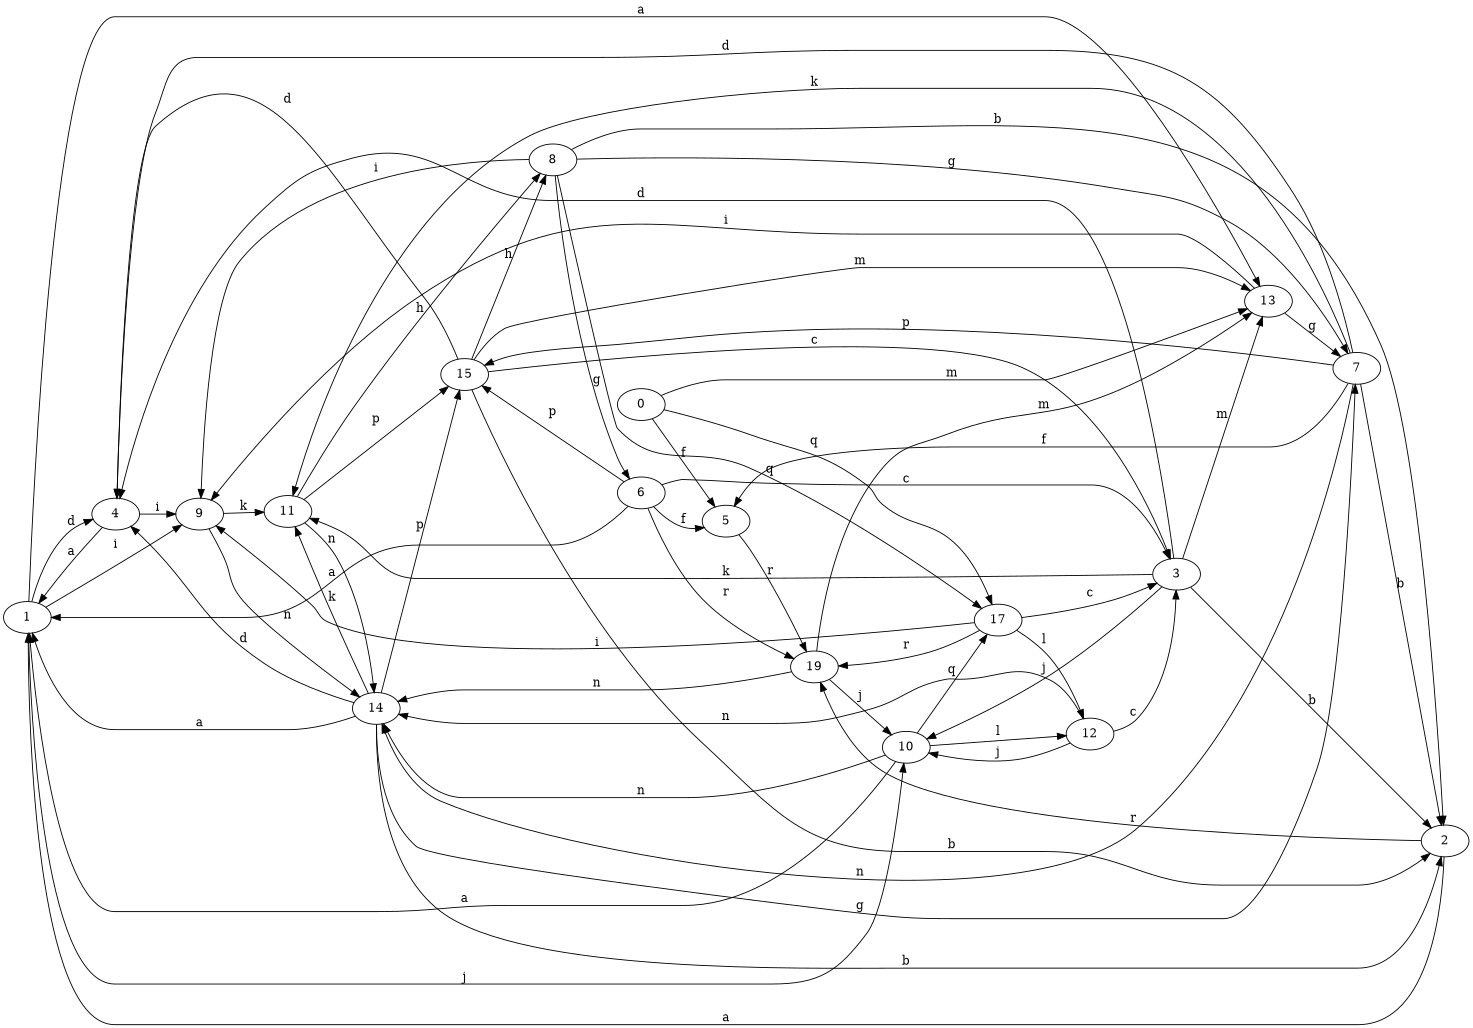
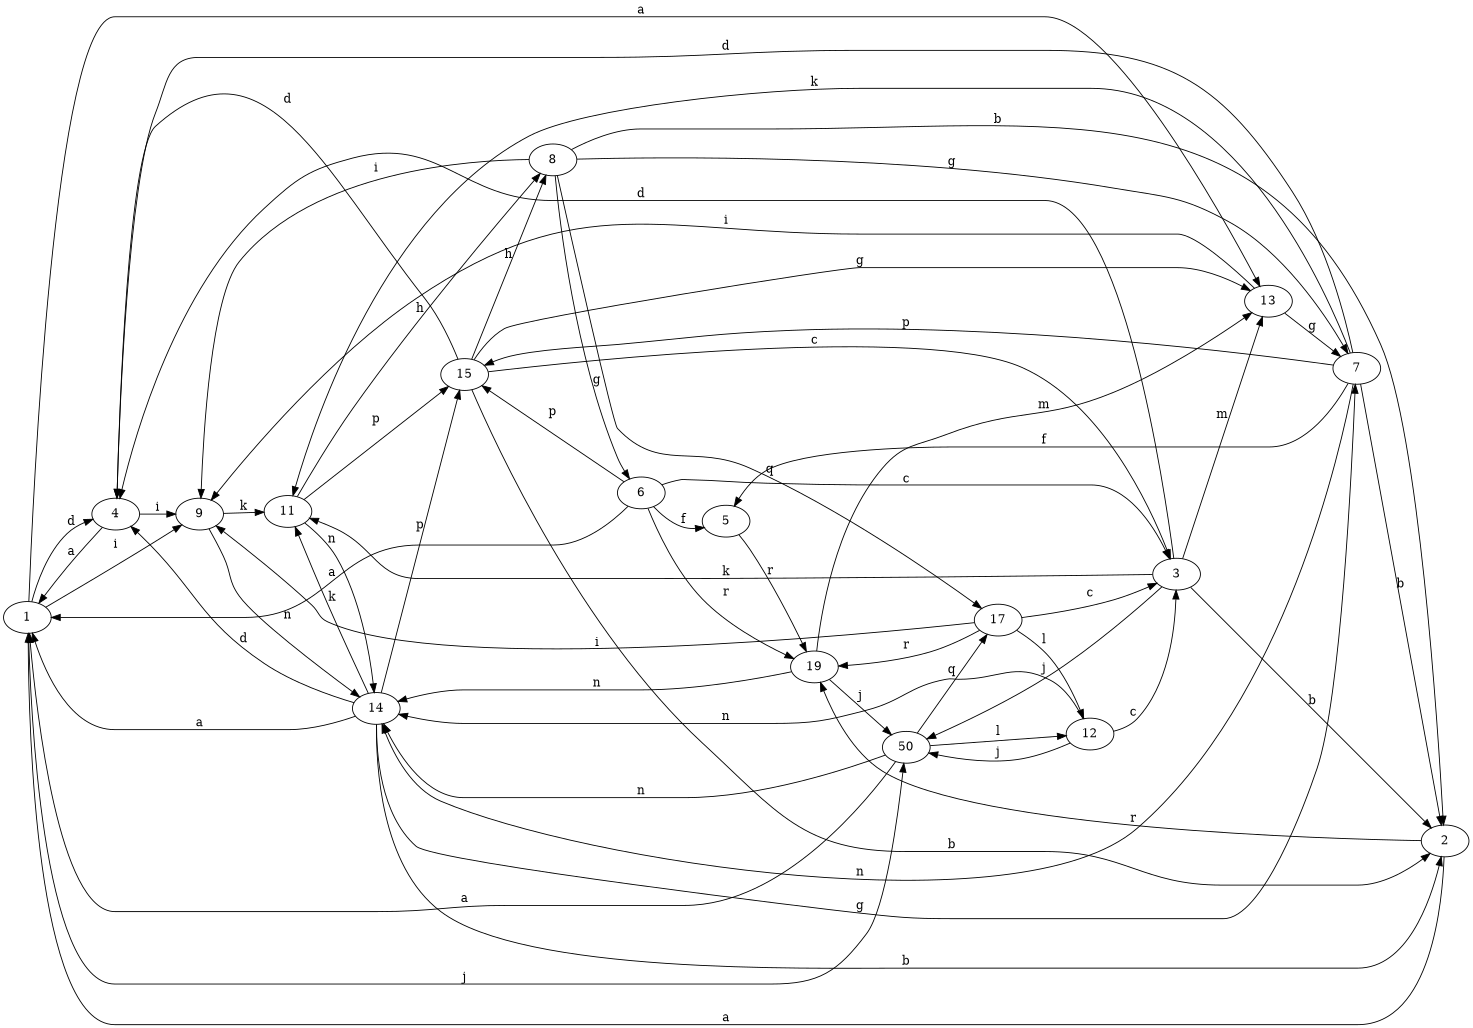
(860, 261) -> (860, 261)
(641, 405) -> none
(906, 747) -> (906, 747)
